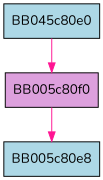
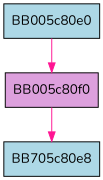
(52, 21) -> (52, 21)
(52, 159) -> (52, 159)
